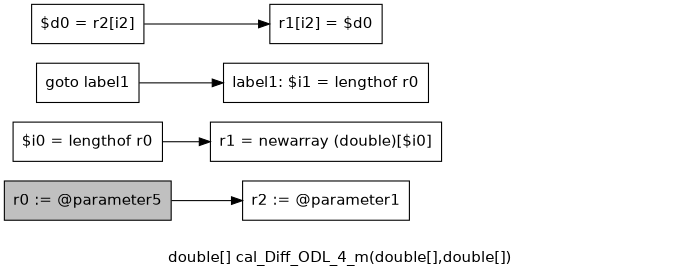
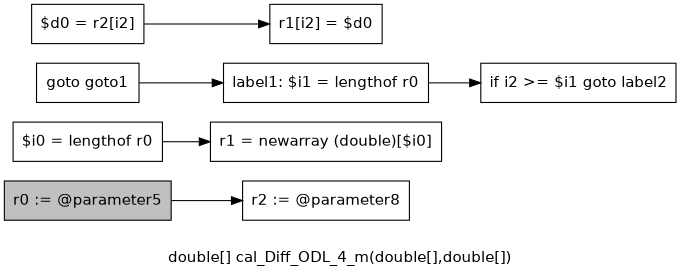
(88, 83) -> (88, 83)
none -> (578, 83)
(326, 201) -> (326, 201)
